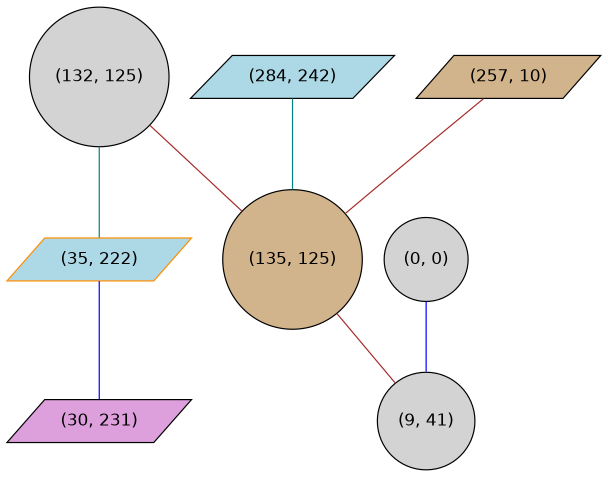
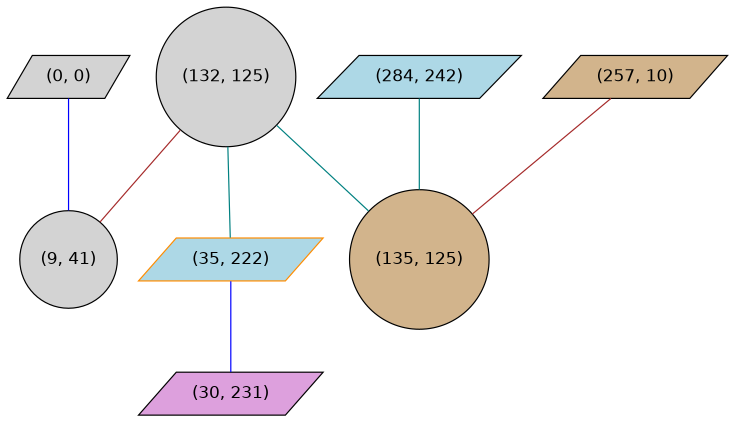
(196, 168) -> (323, 168)
(426, 259) -> (69, 77)
(366, 348) -> (140, 176)
